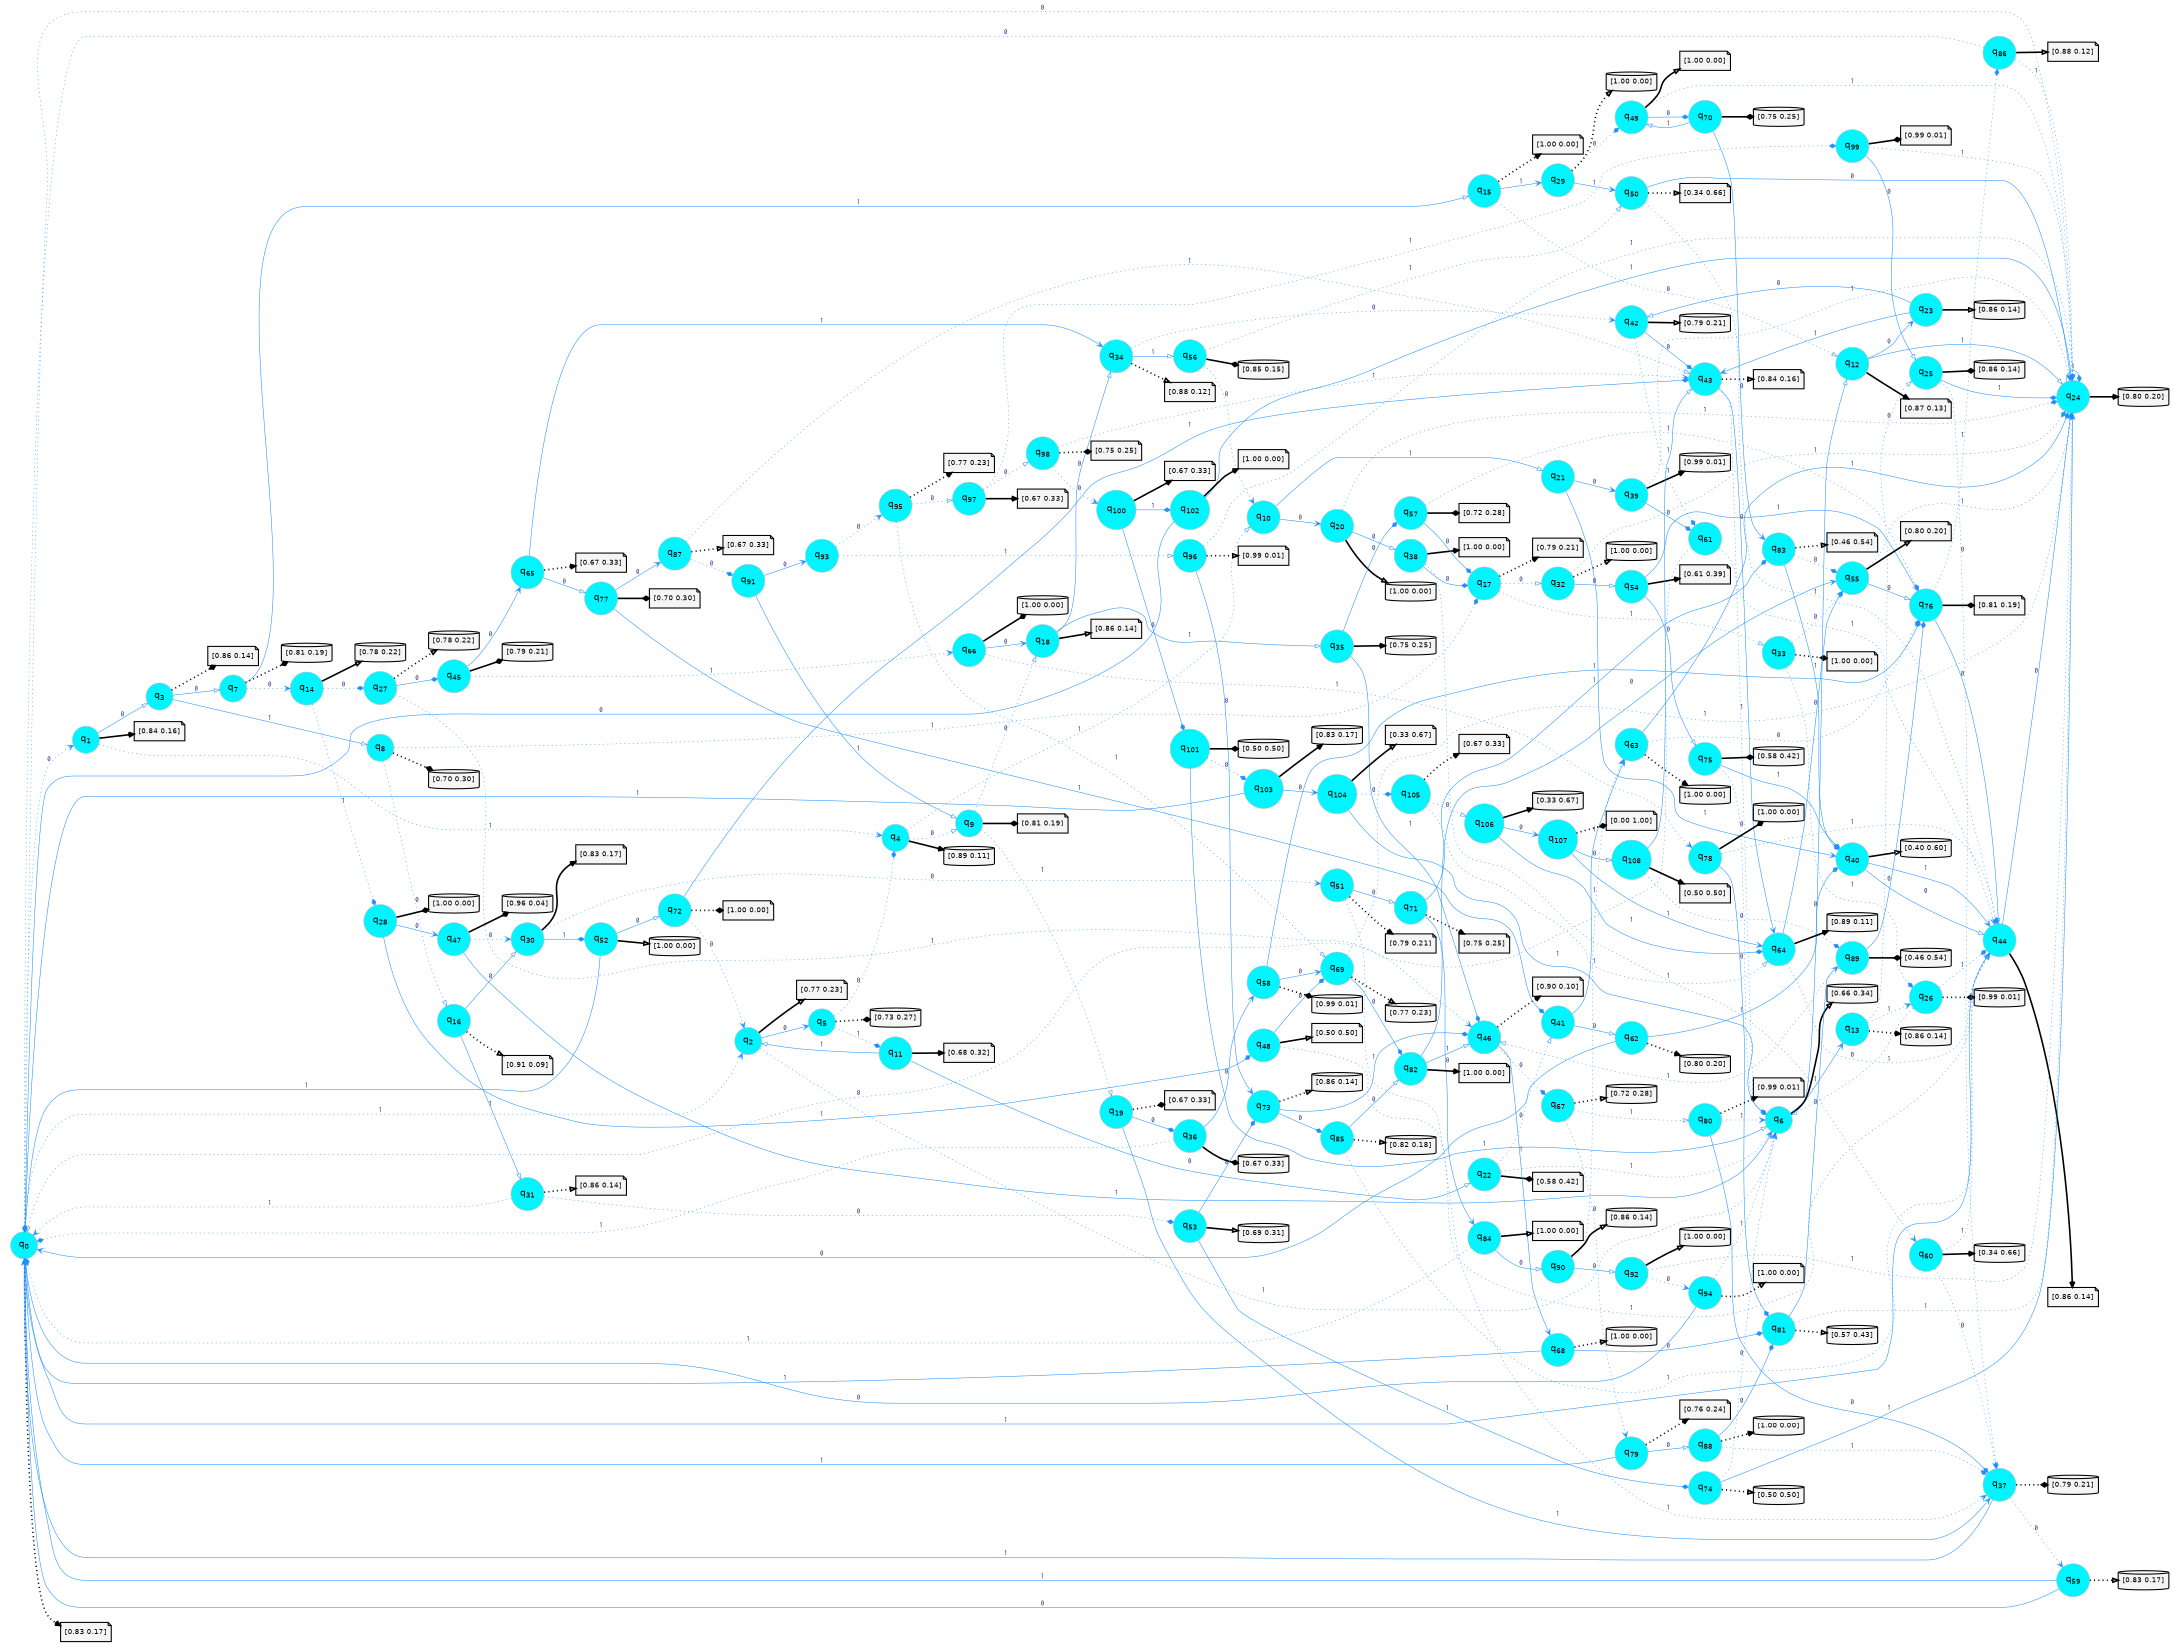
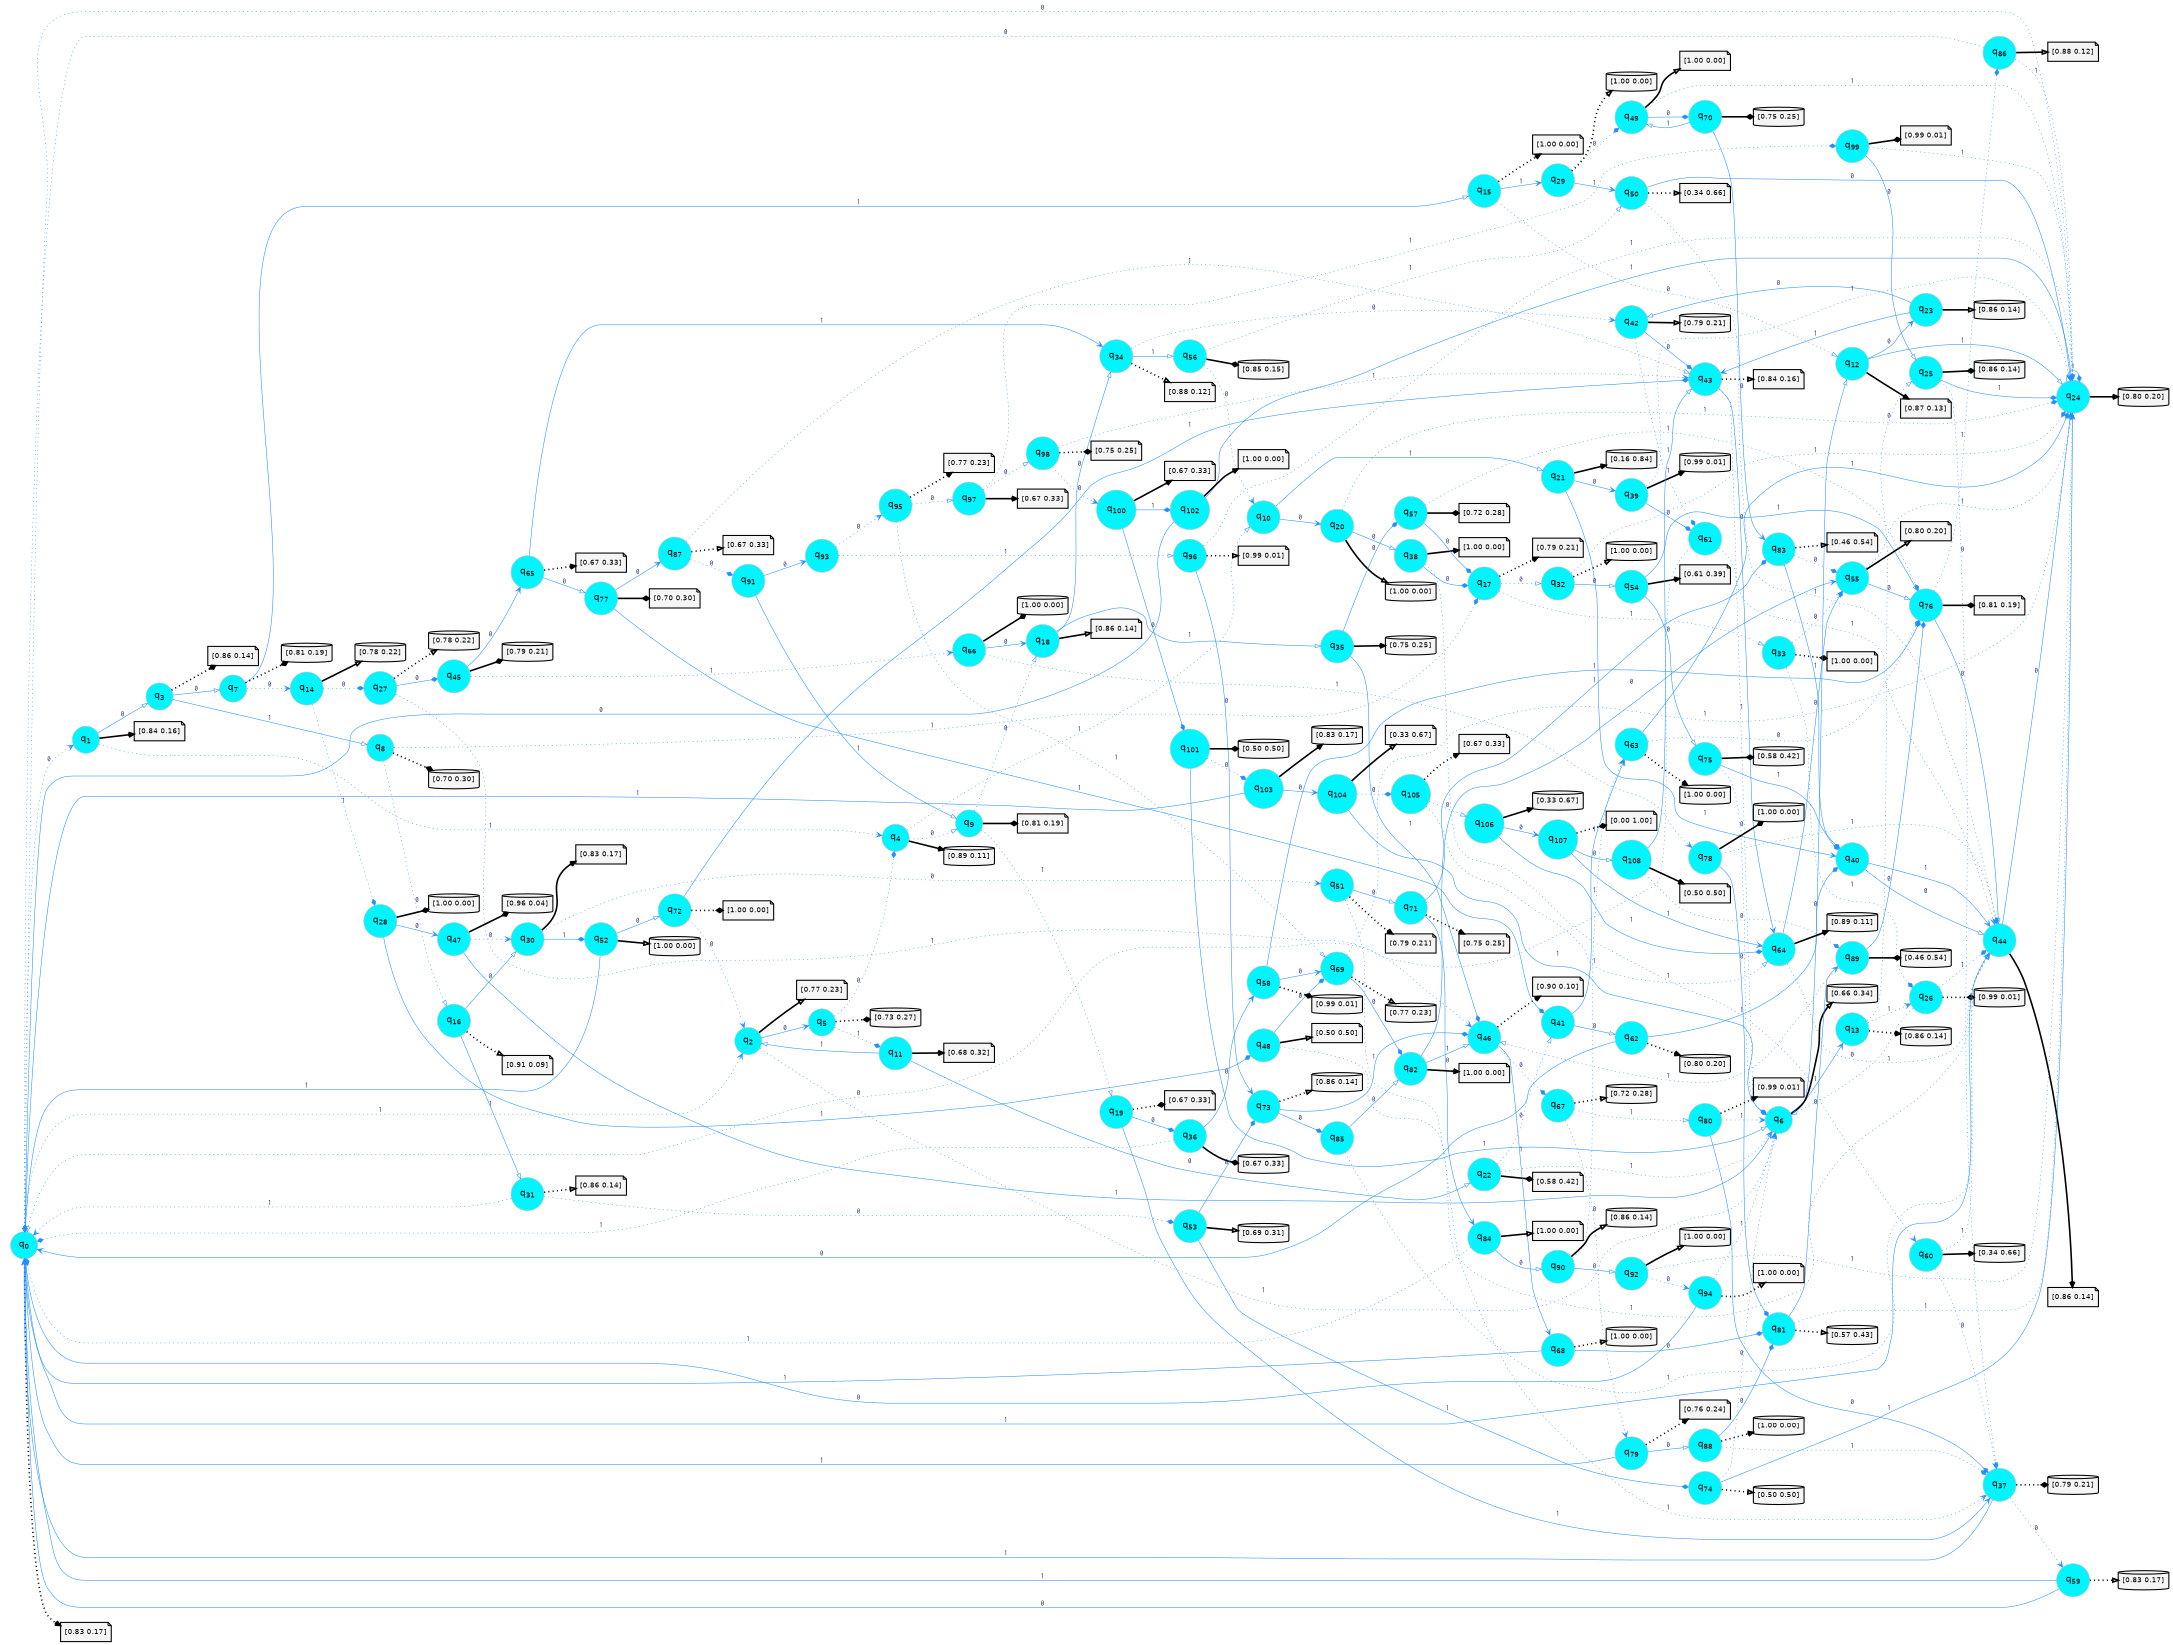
none -> (1632, 459)
(1926, 848) -> none
(1411, 1145) -> none
